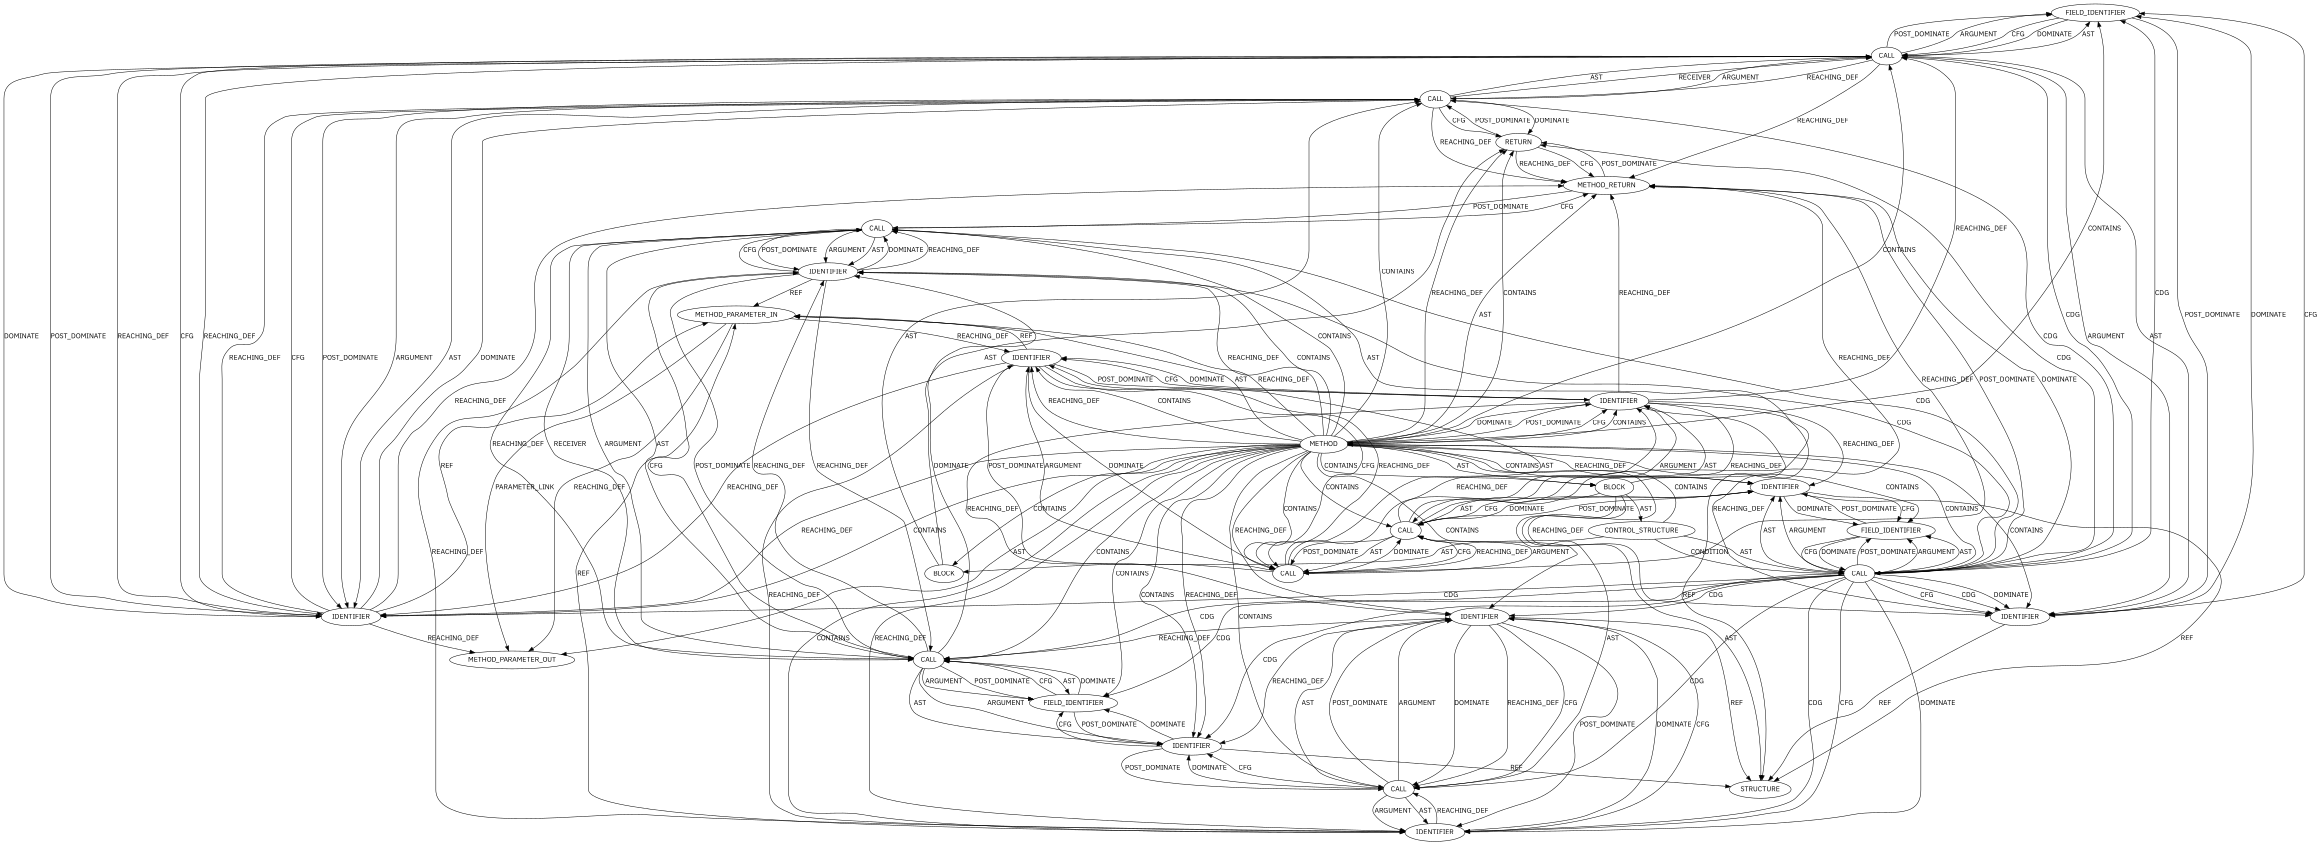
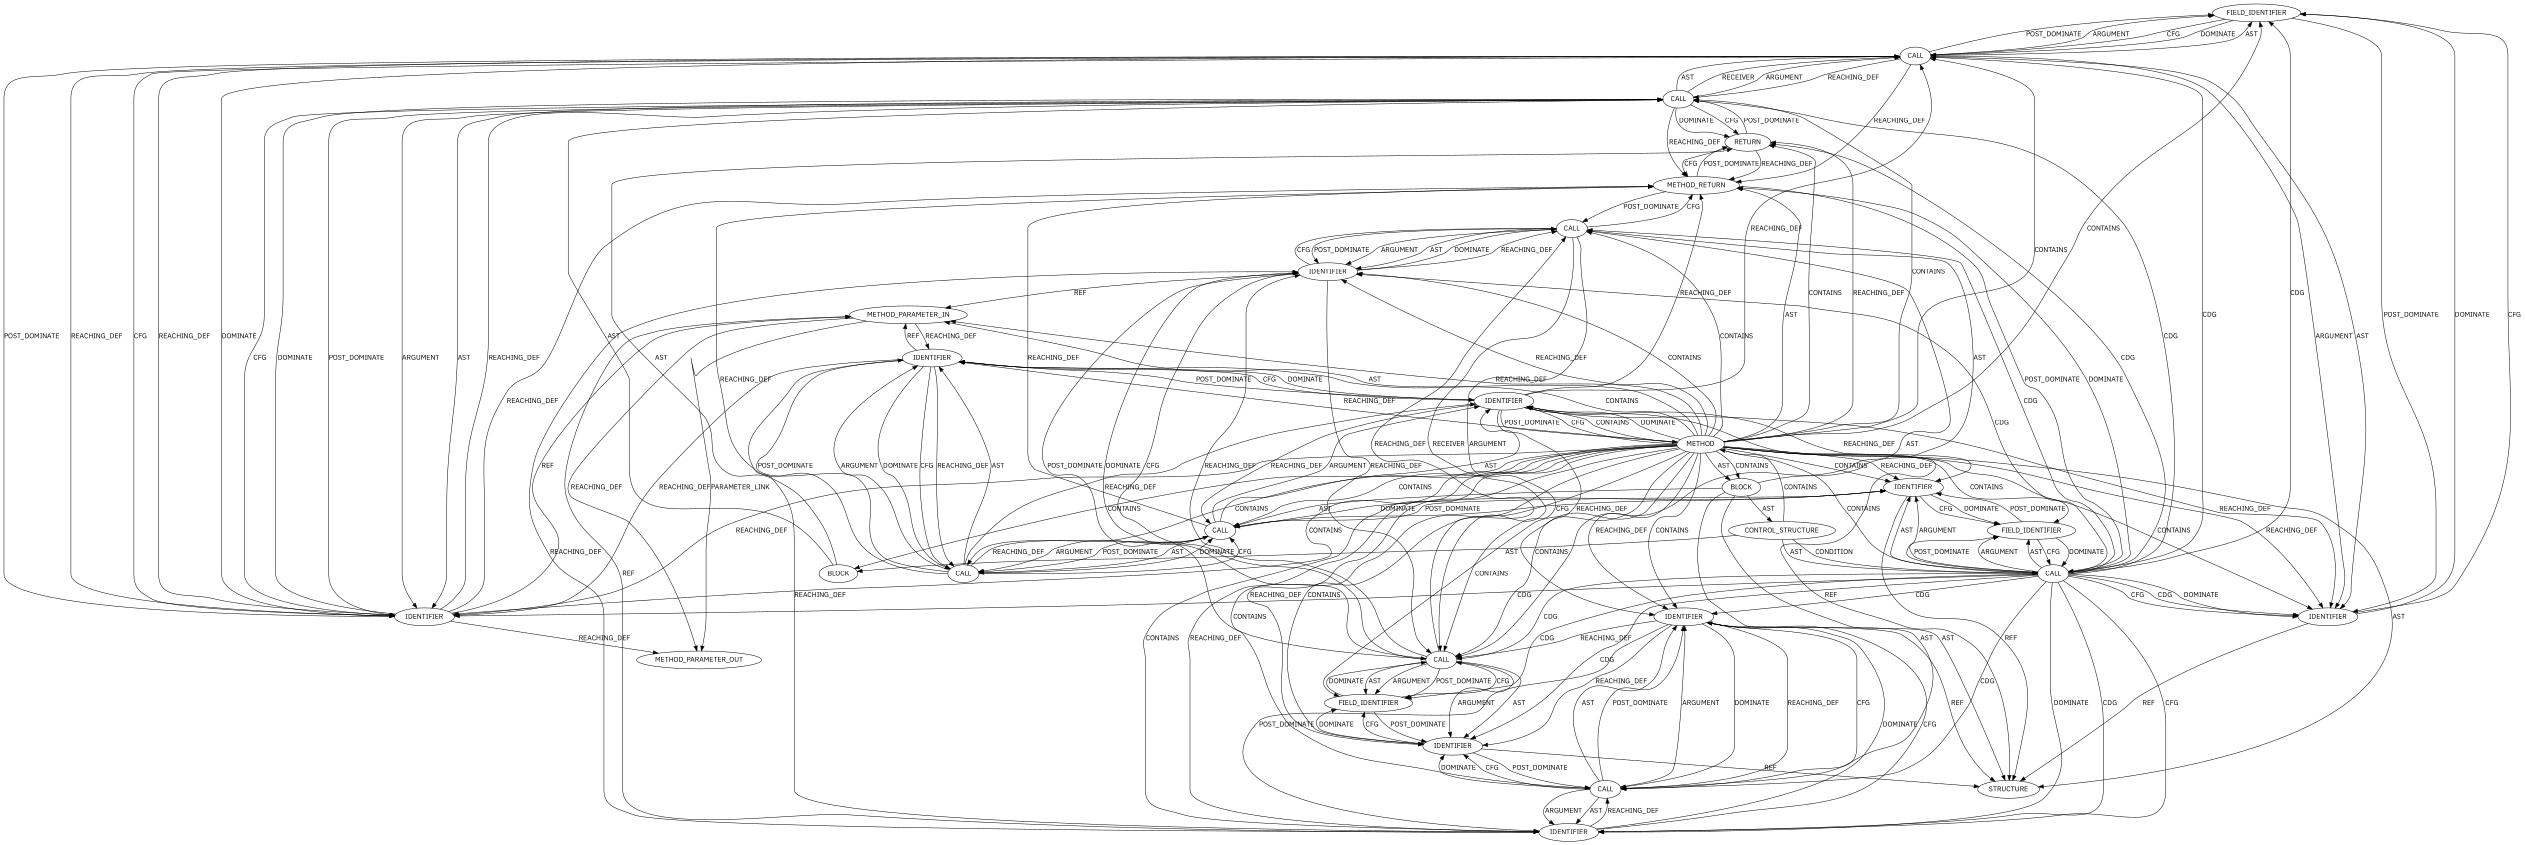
(949, 588) -> (2295, 509)
